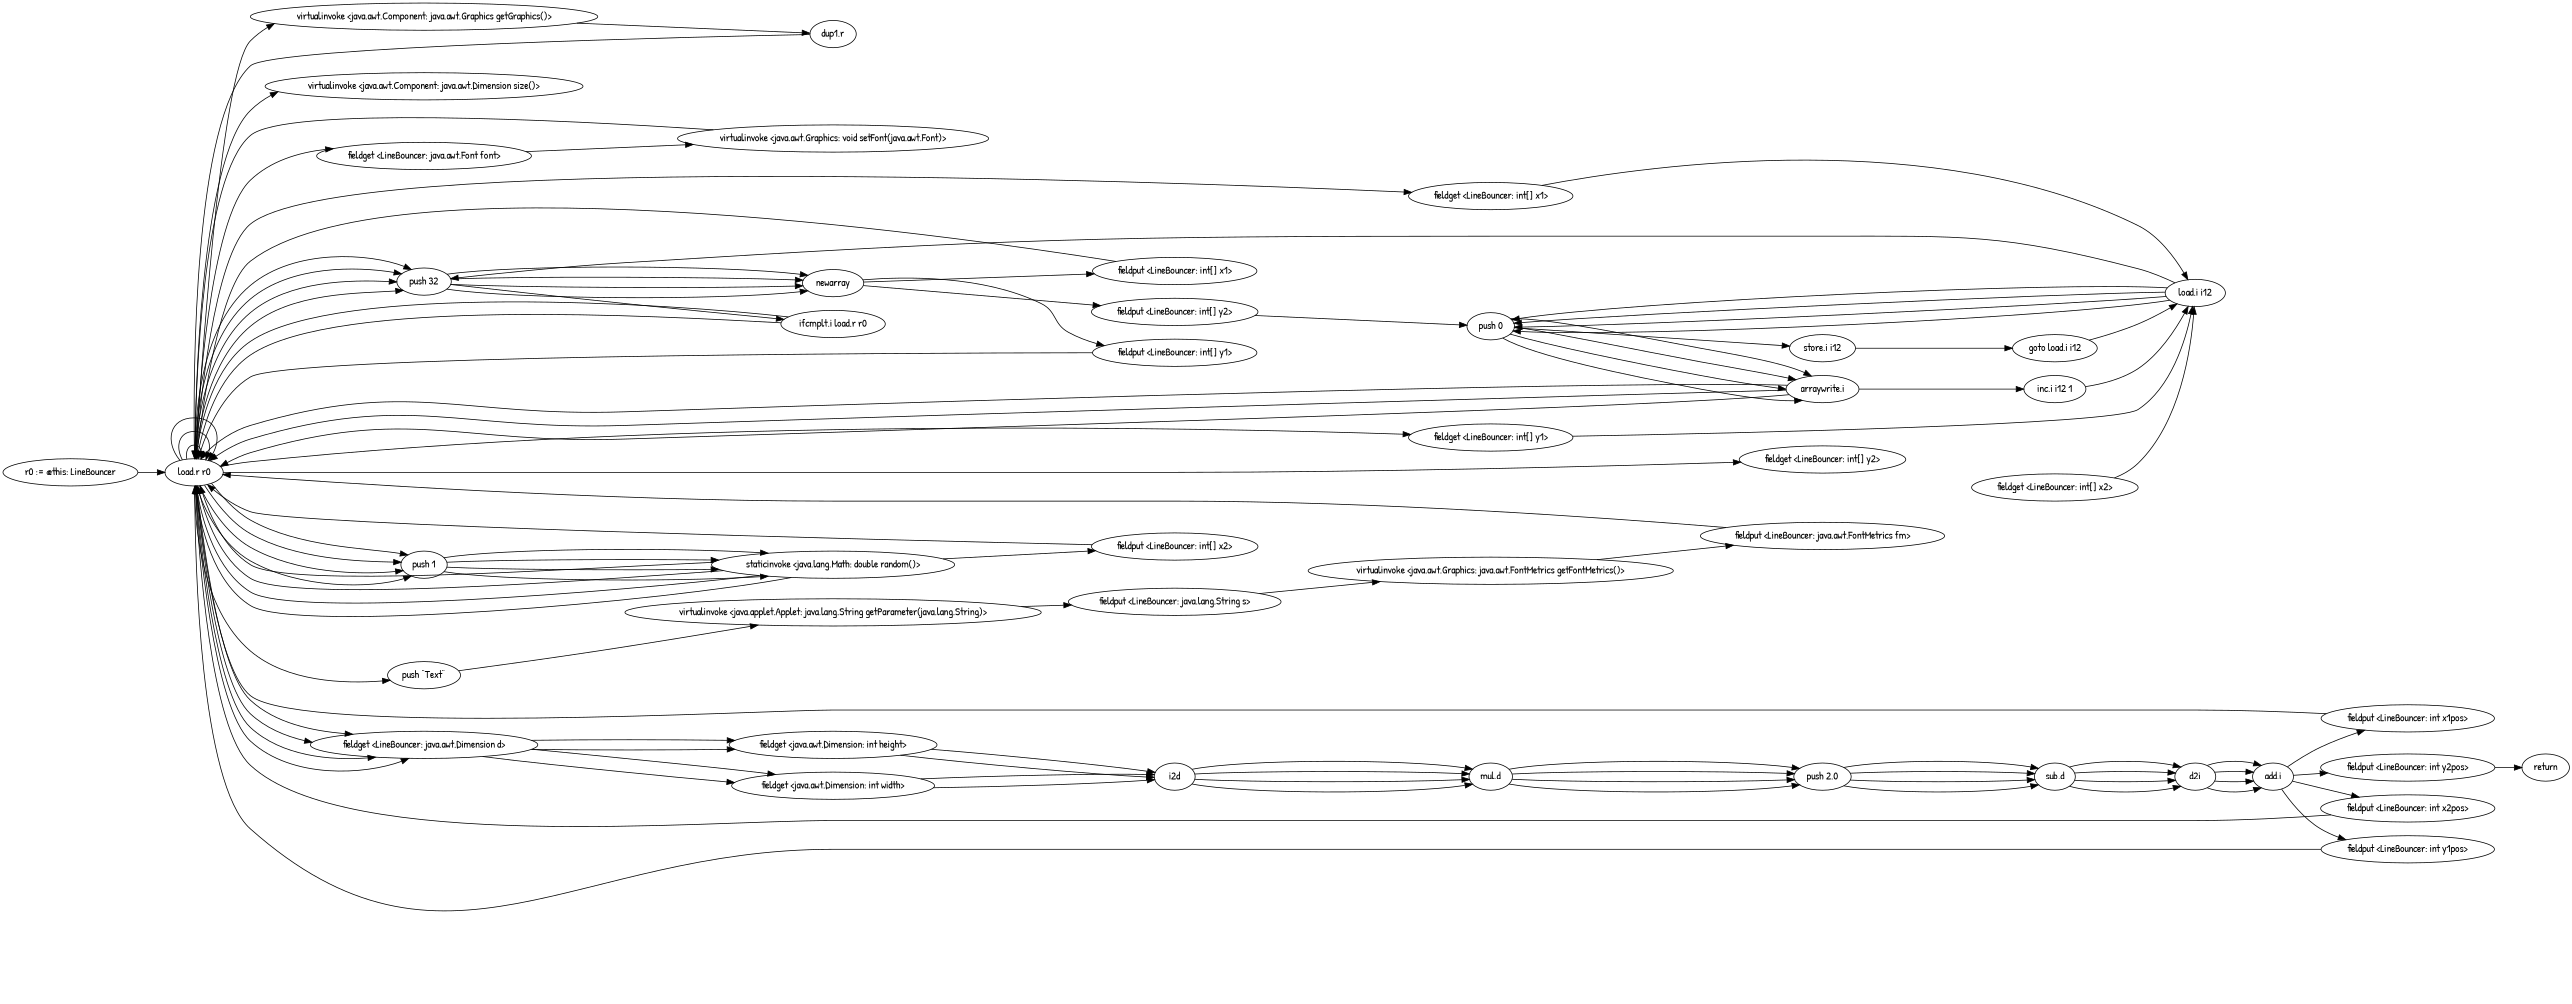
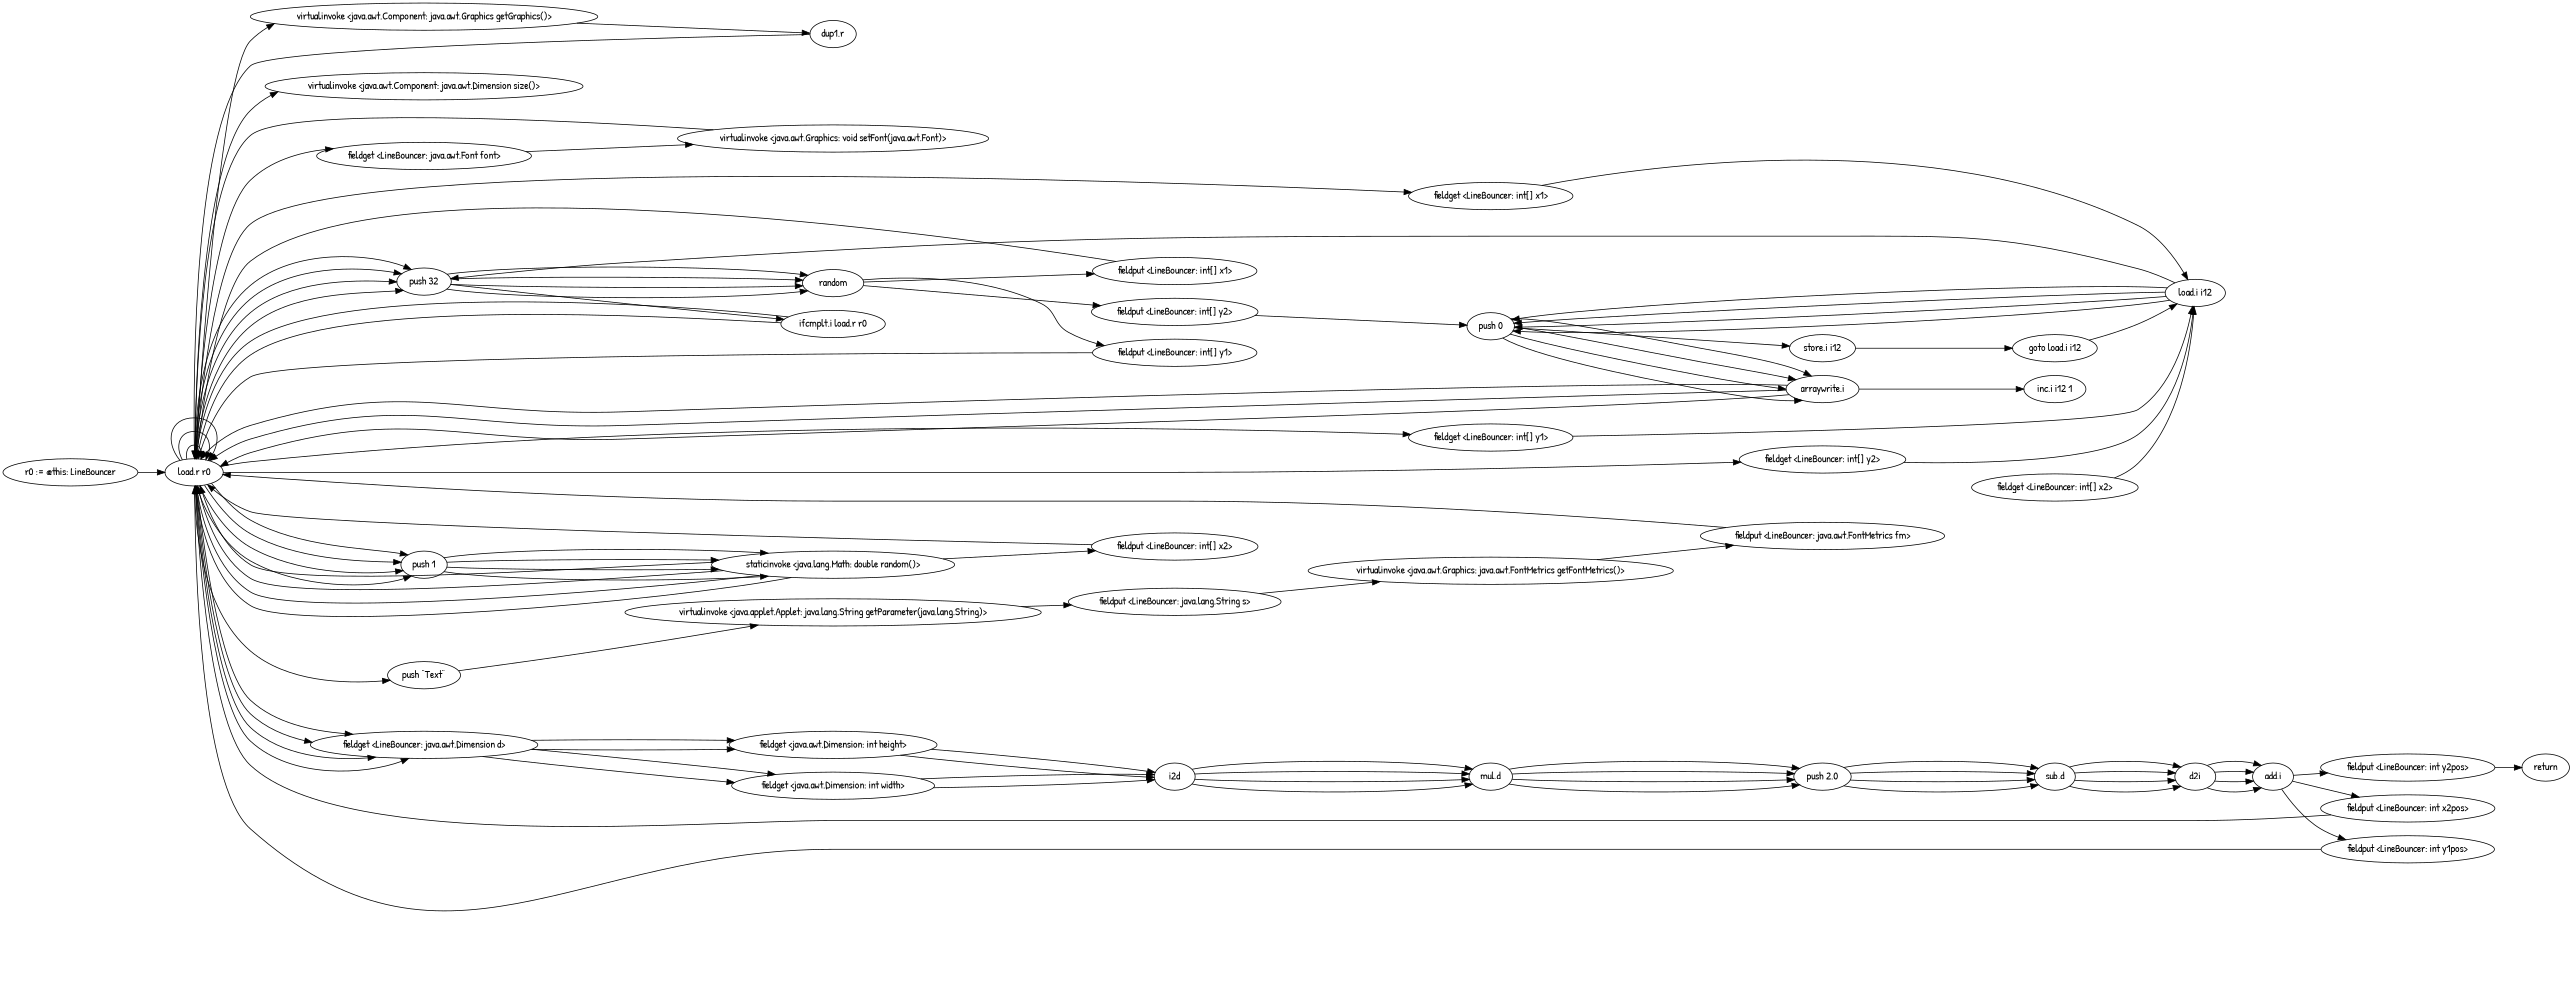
(833, 283) -> (833, 283)
(2145, 364) -> (2090, 452)
(2408, 718) -> none
